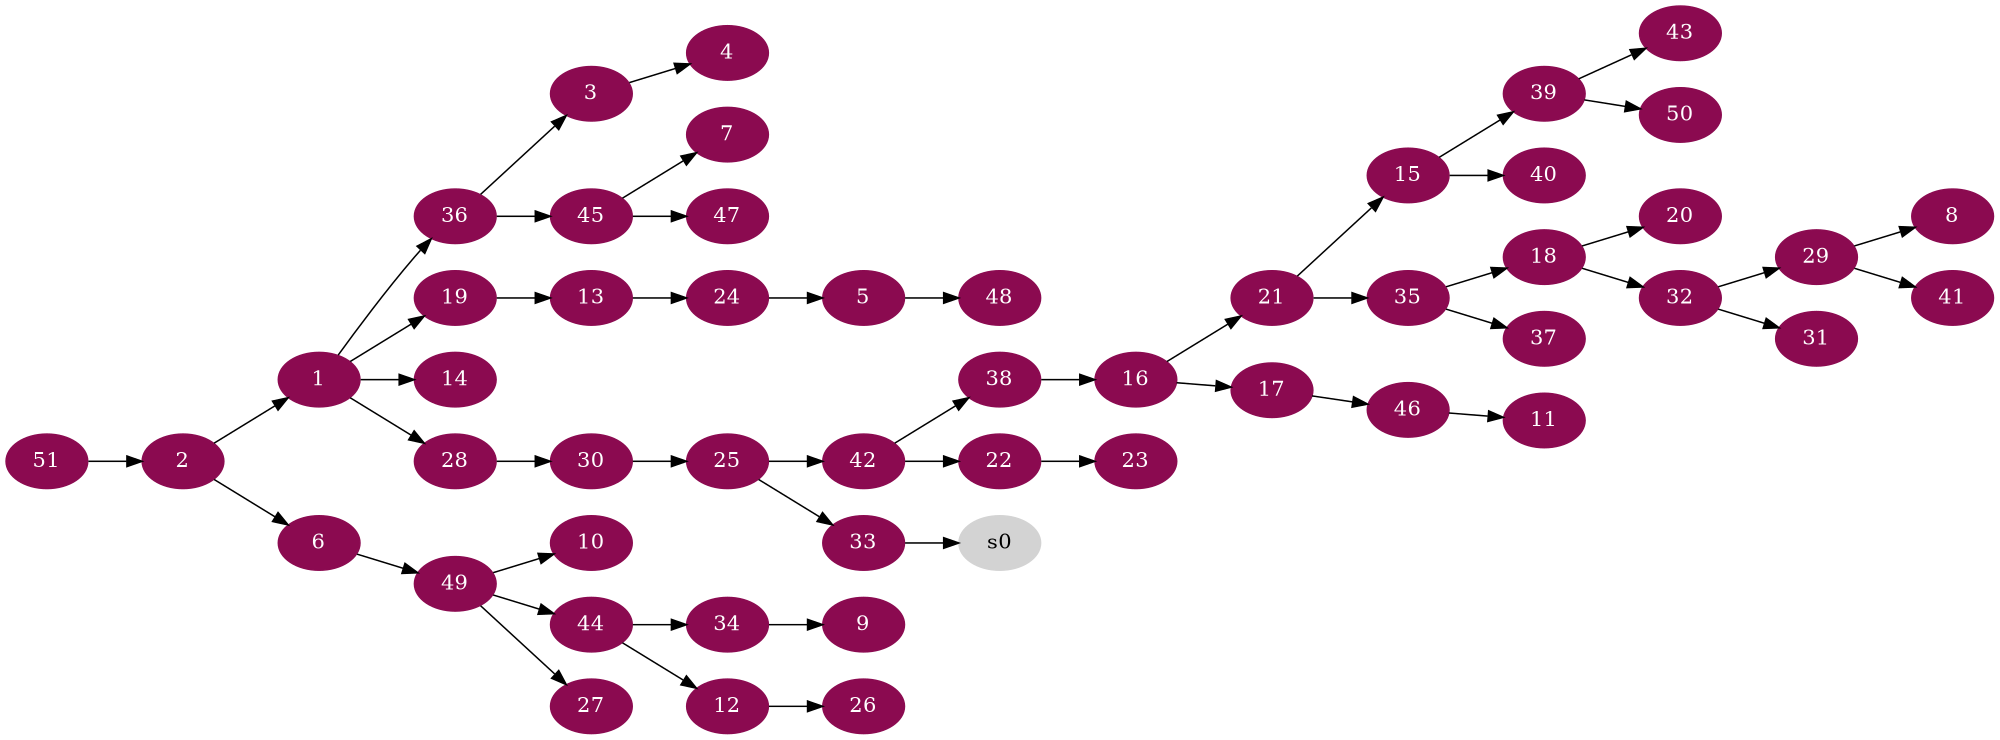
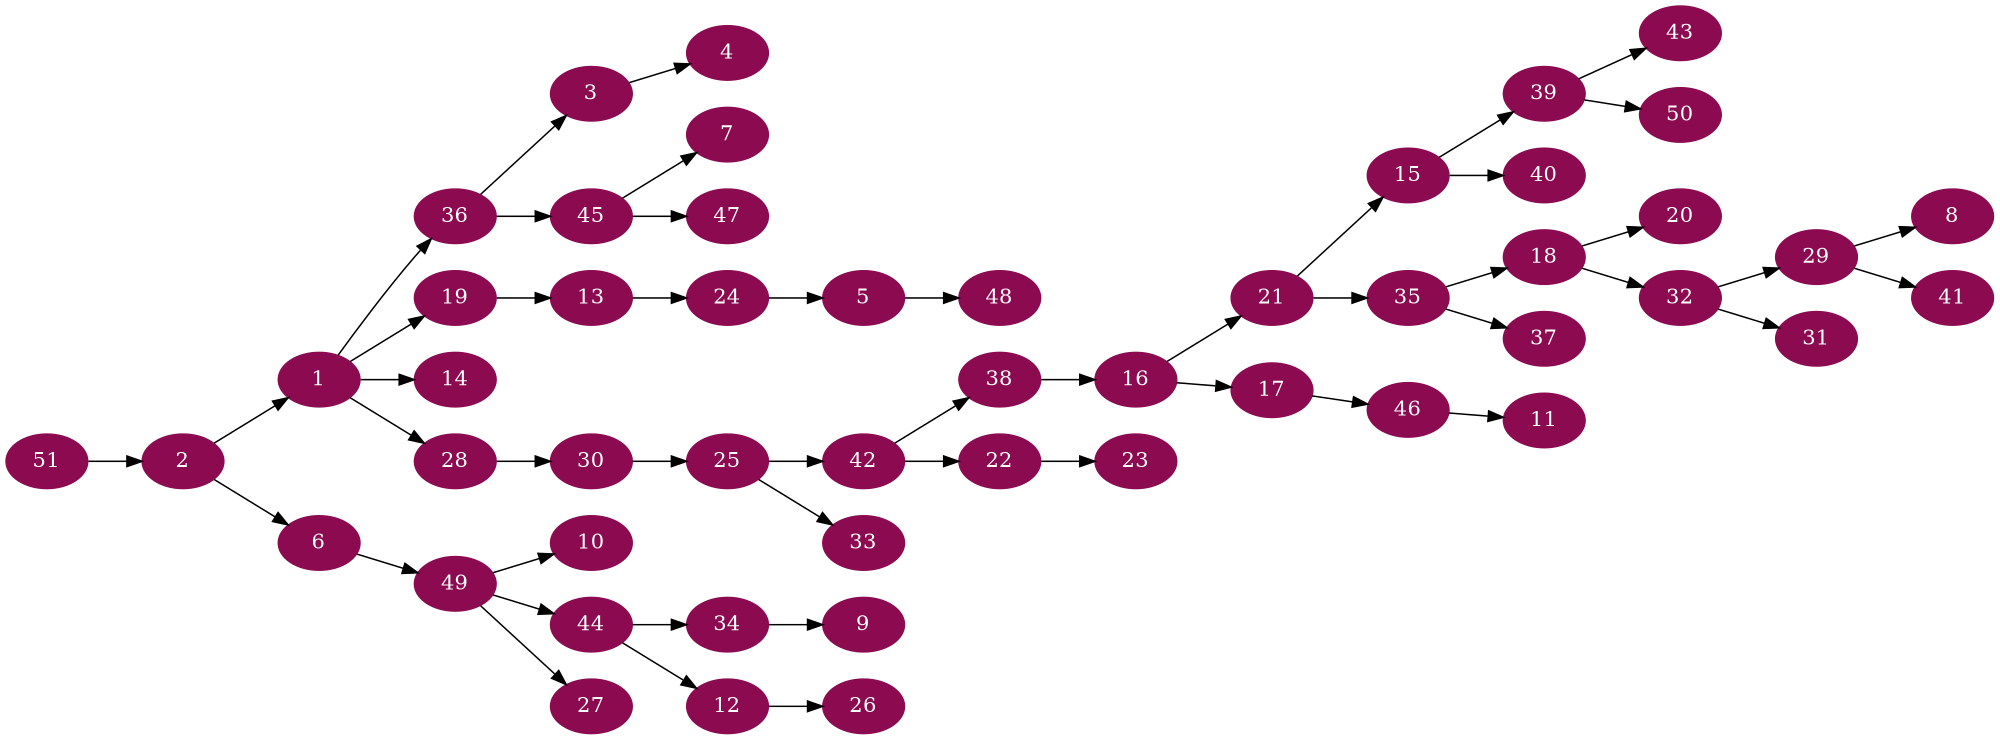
(1000, 543) -> none
